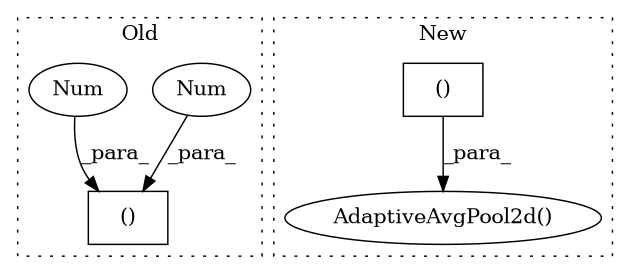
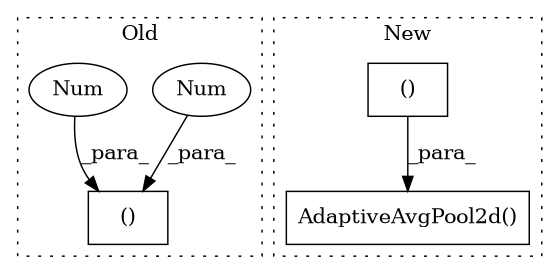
(443, 218) -> (408, 218)
